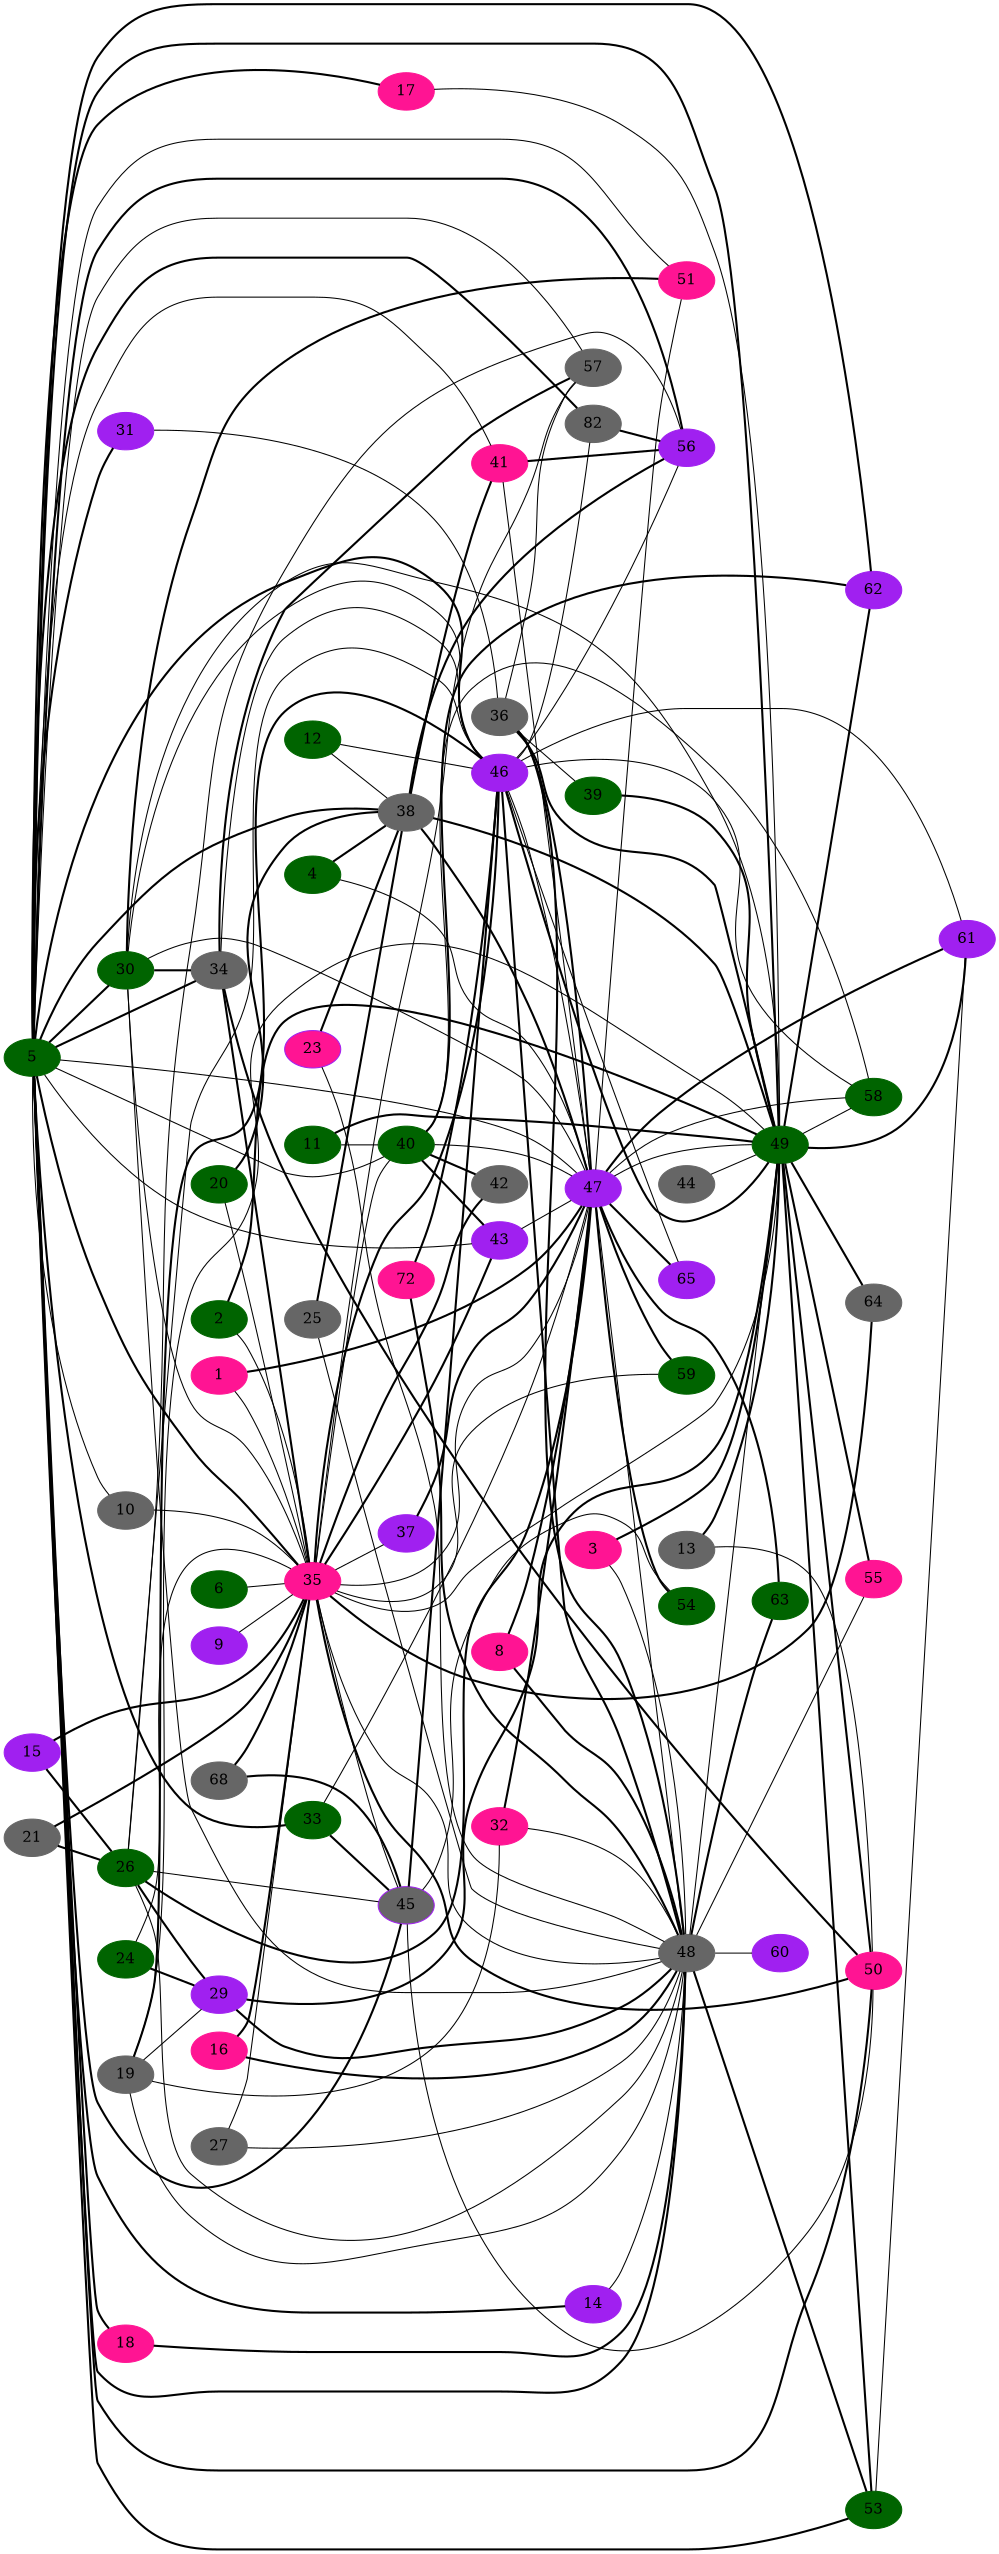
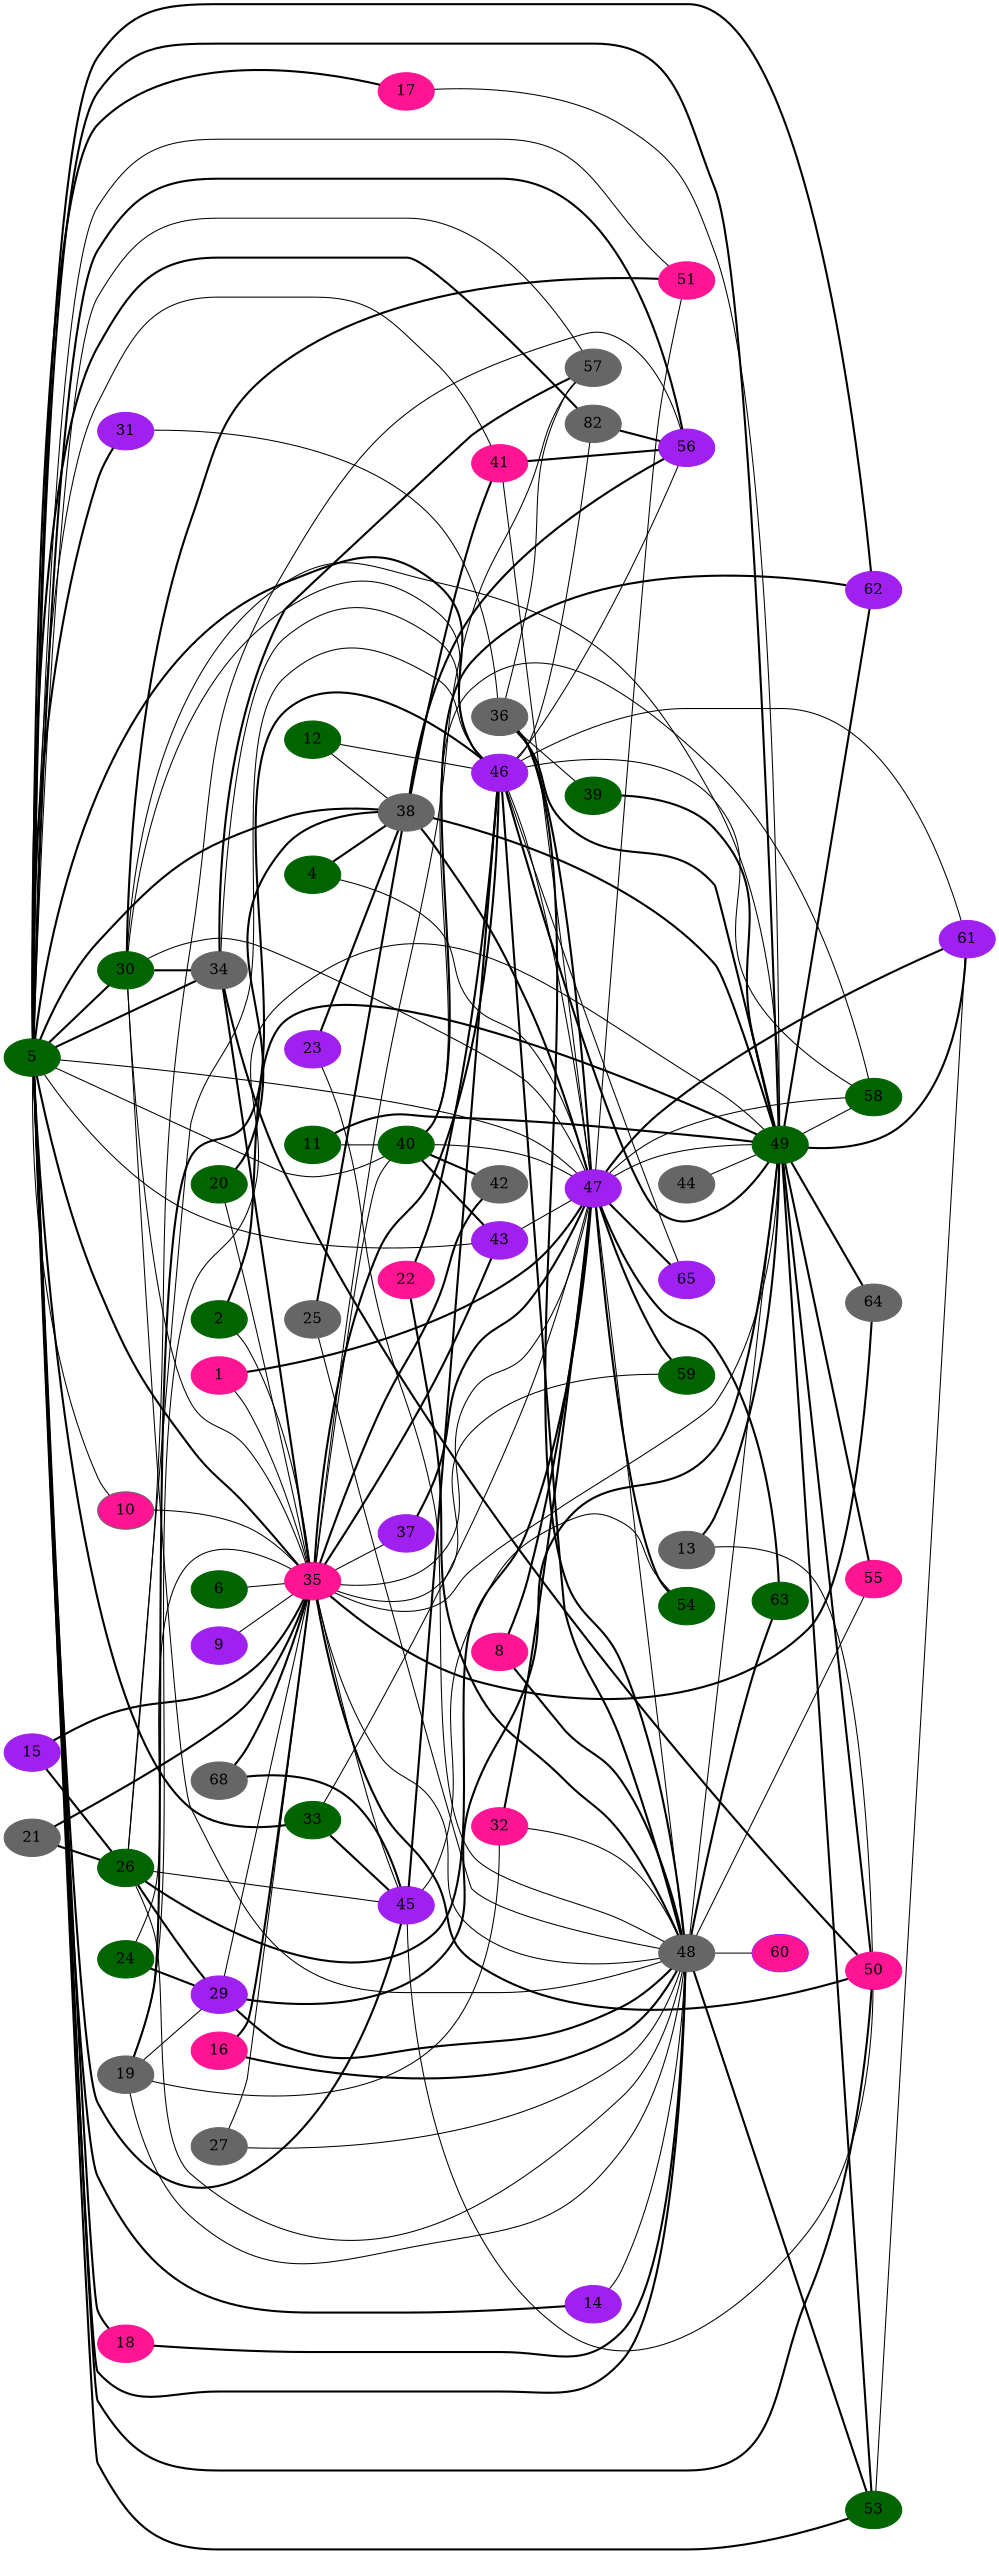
(313, 1049) -> (313, 1049)
(406, 1280) -> (406, 1280)
(126, 1511) -> (126, 1511)
(593, 1550) -> none
none -> (266, 1788)
(406, 1905) -> (406, 1905)
(780, 1953) -> (780, 1953)
